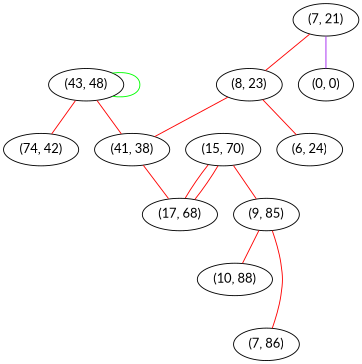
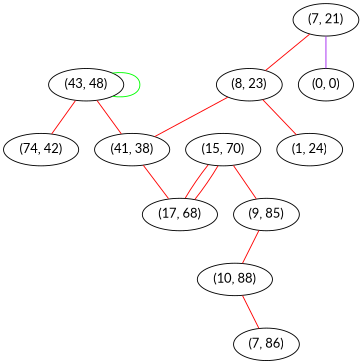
(310, 150) -> (310, 150)
(282, 279) -> (251, 312)
